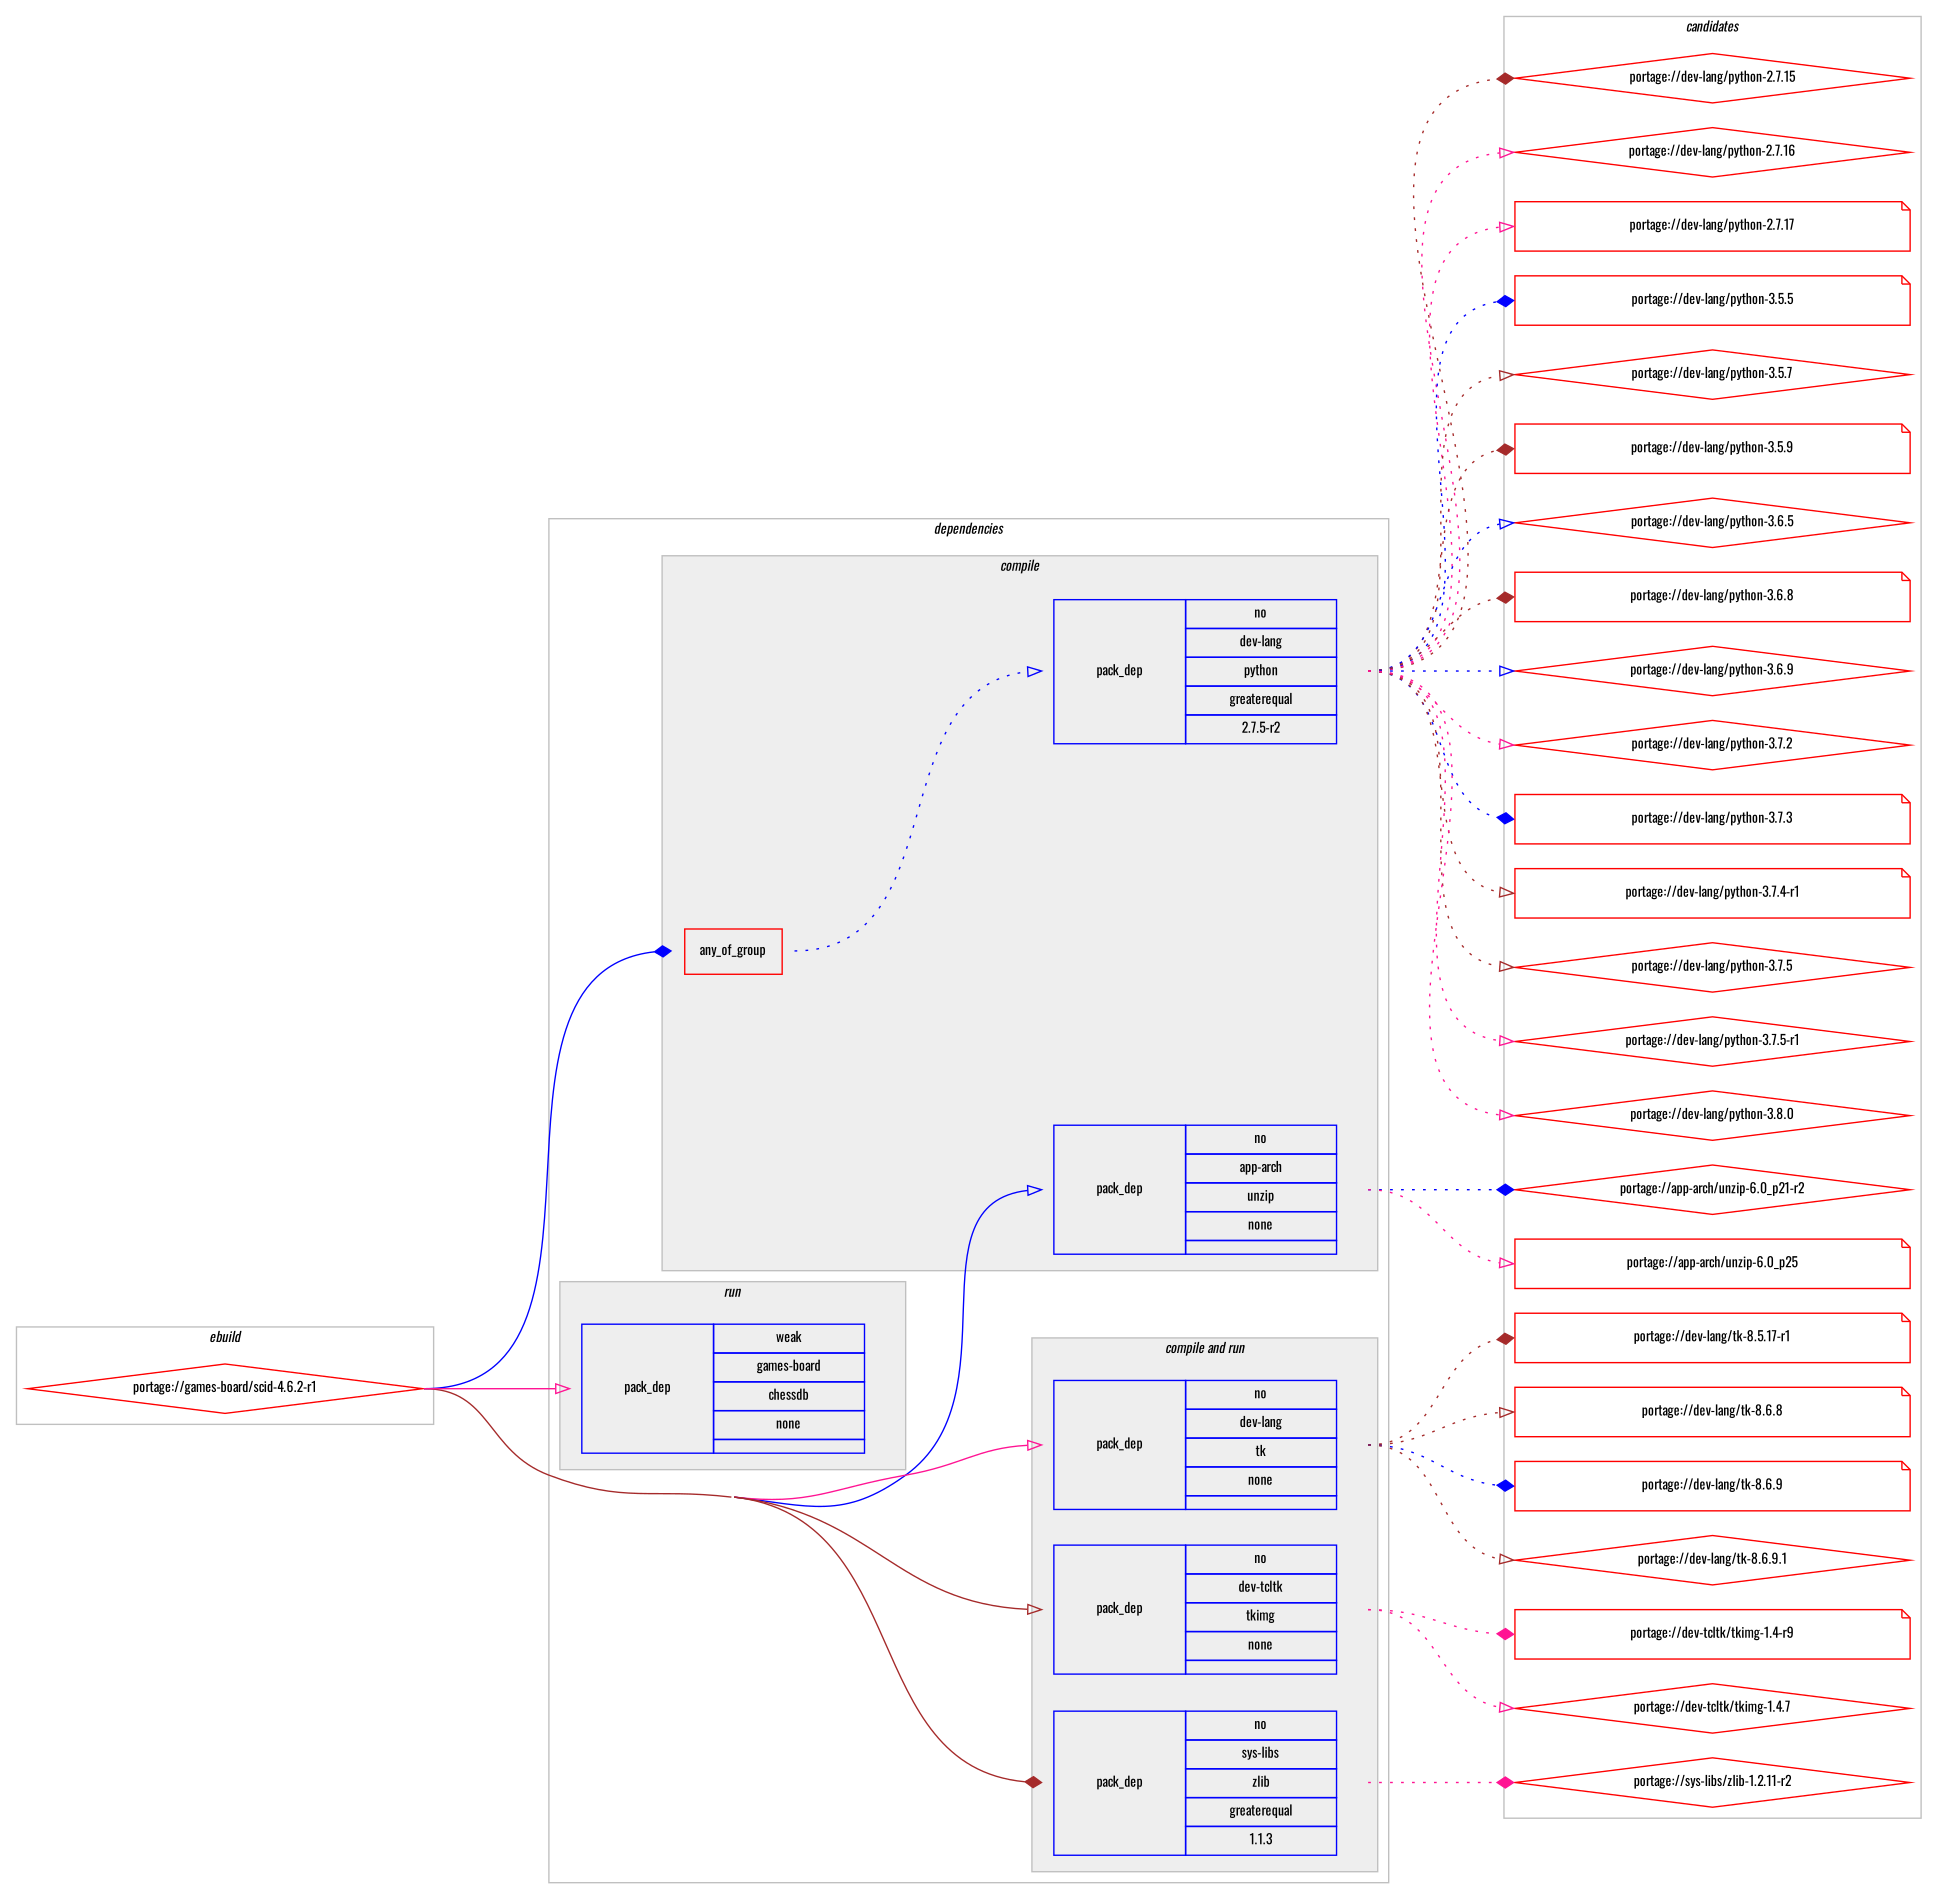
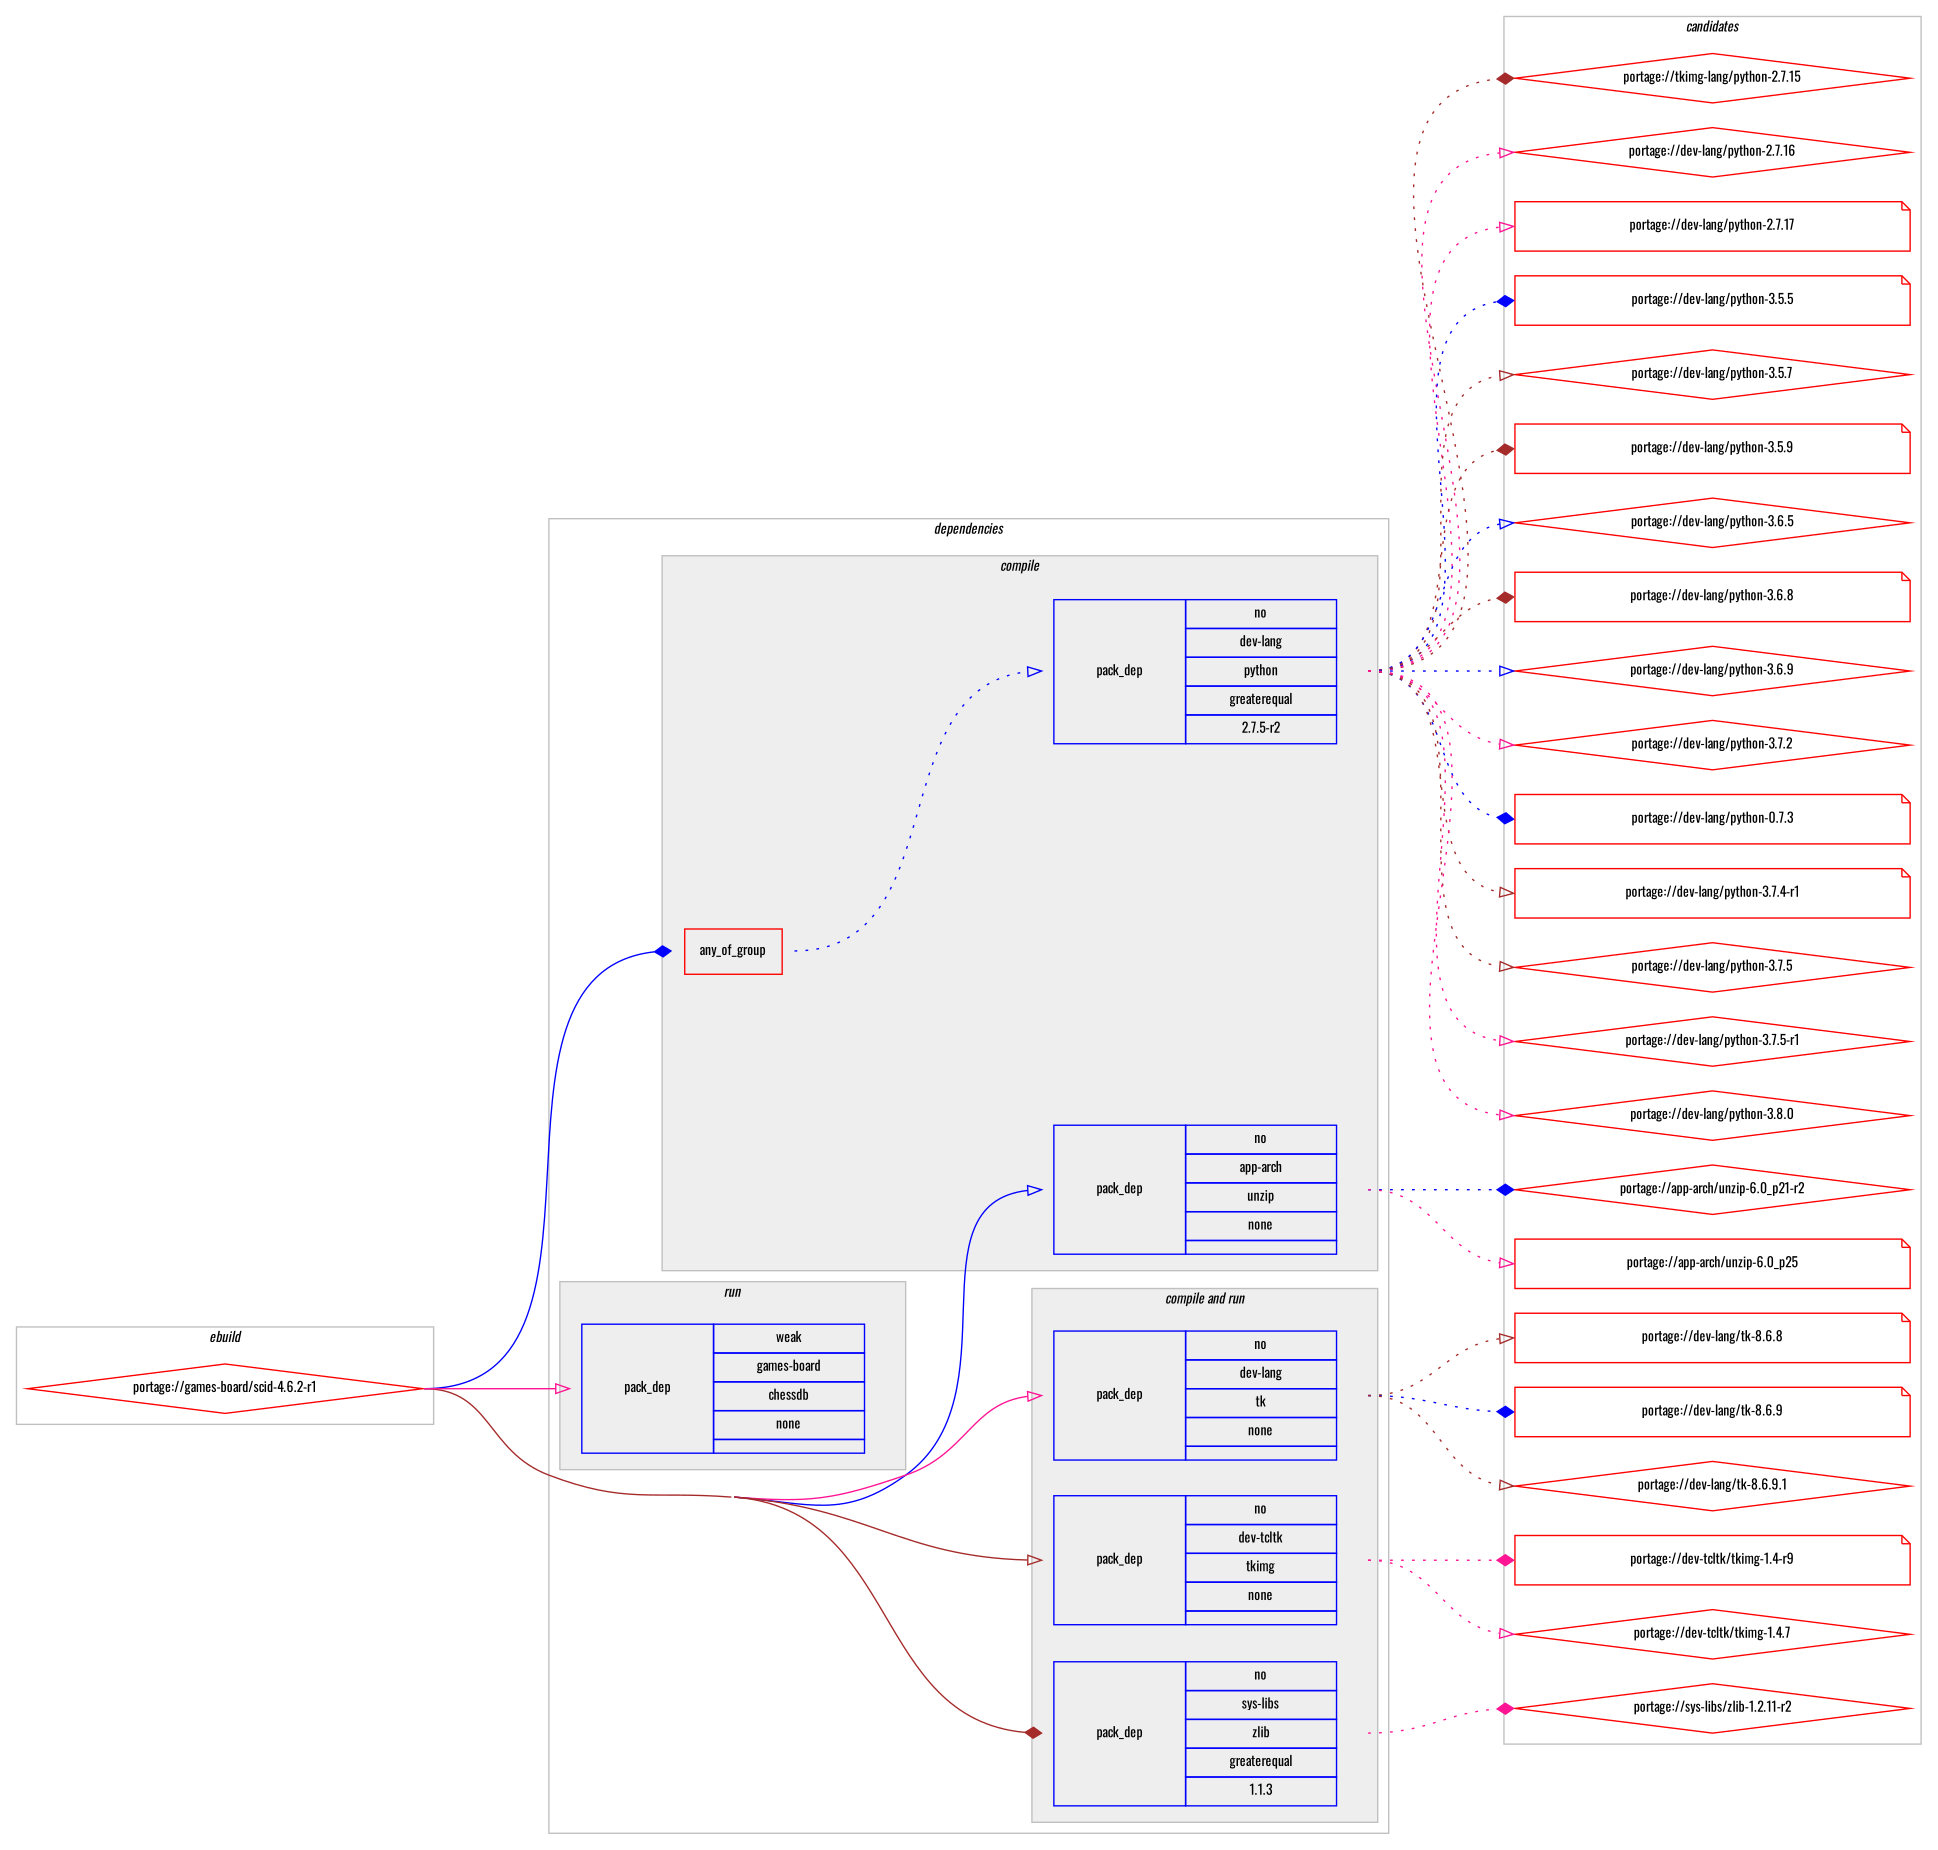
(1713, 78) -> (1713, 78)
(1713, 819) -> (1713, 819)
(1713, 1338) -> none
